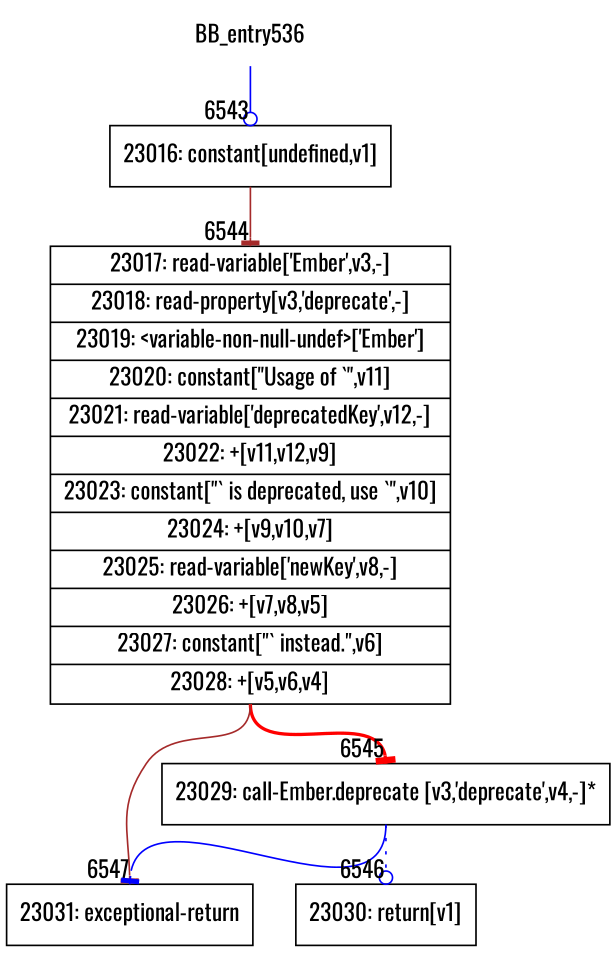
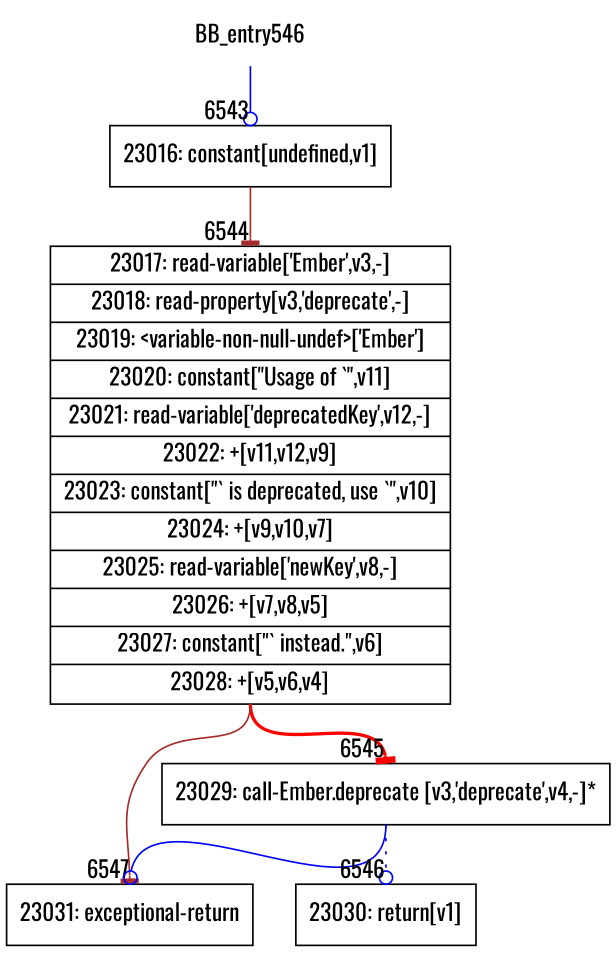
(250, 36) -> (250, 36)
(264, 856) -> (264, 856)
